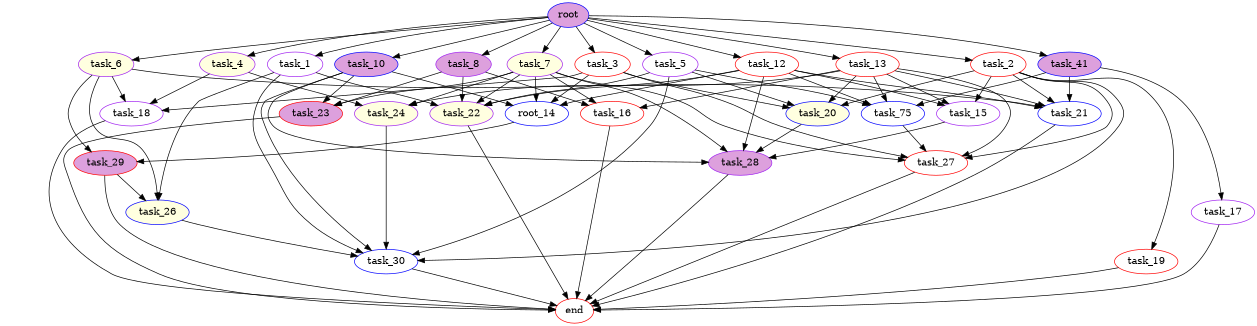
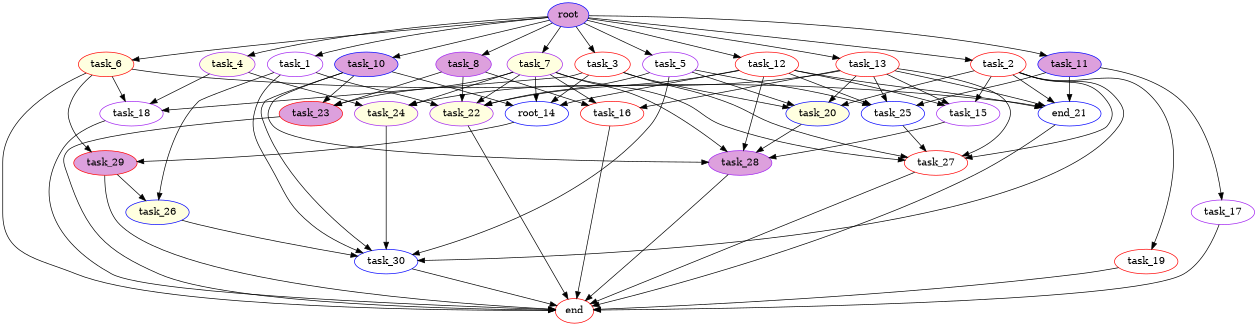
(106, 64) -> (106, 64)
(1070, 64) -> (1070, 64)
(893, 114) -> (893, 114)
(1070, 114) -> (1070, 114)
(122, 140) -> (170, 294)
